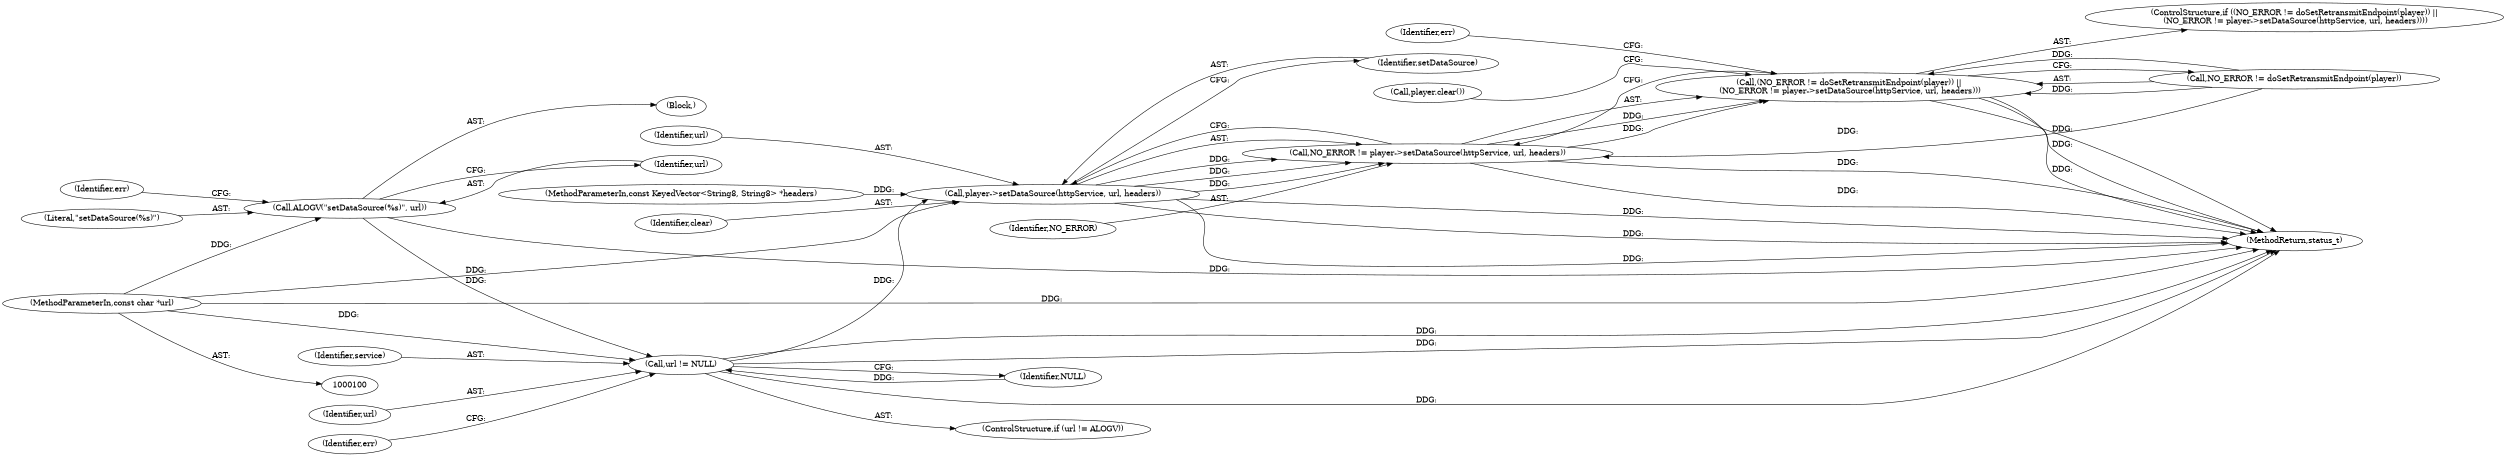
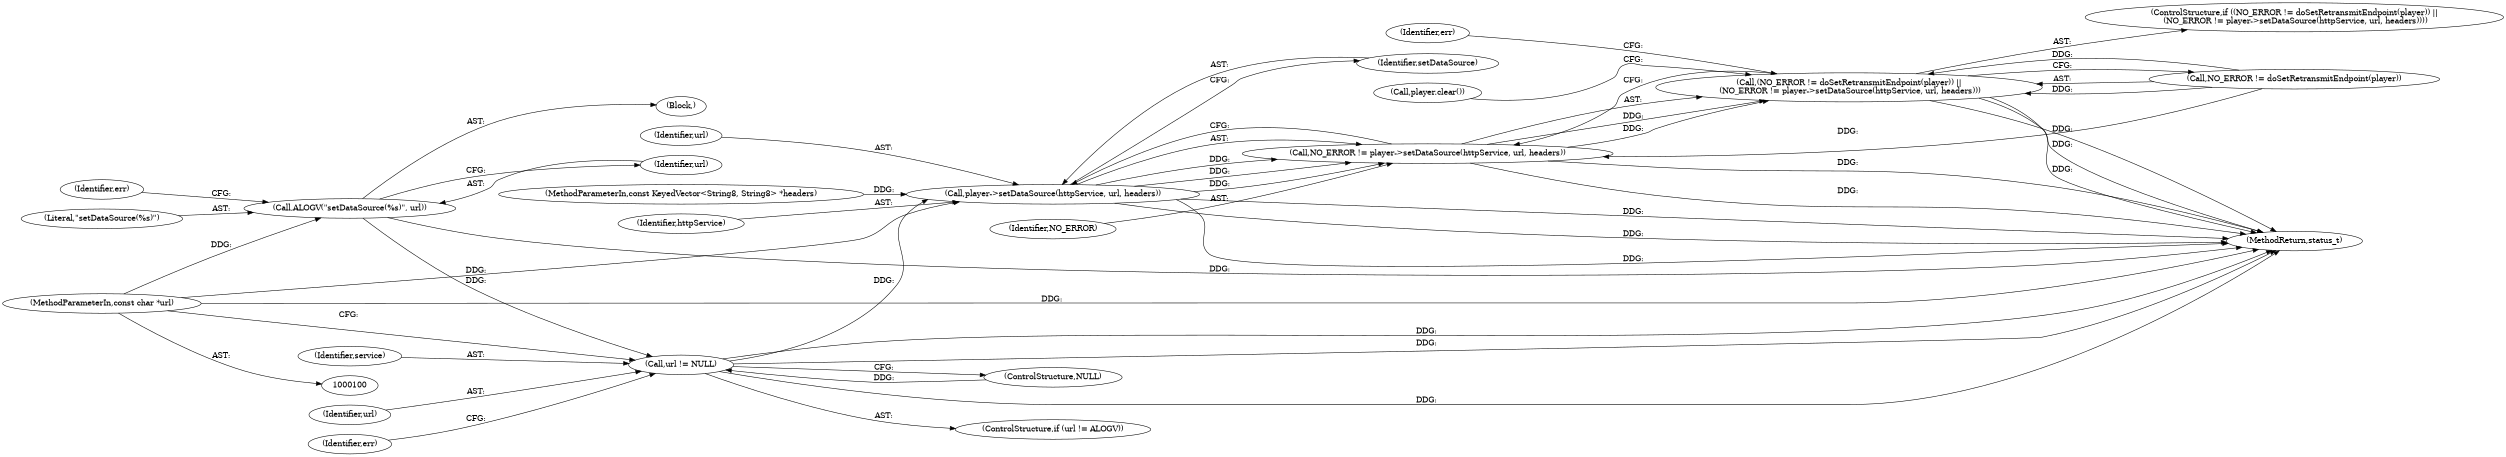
(681, 224) -> (681, 224)
(350, 315) -> (350, 315)
(1053, 377) -> (1053, 377)
